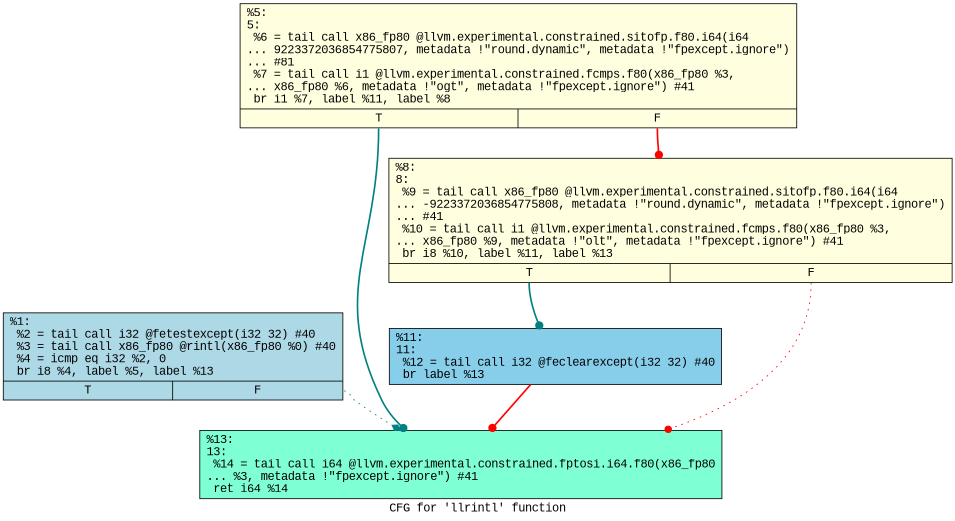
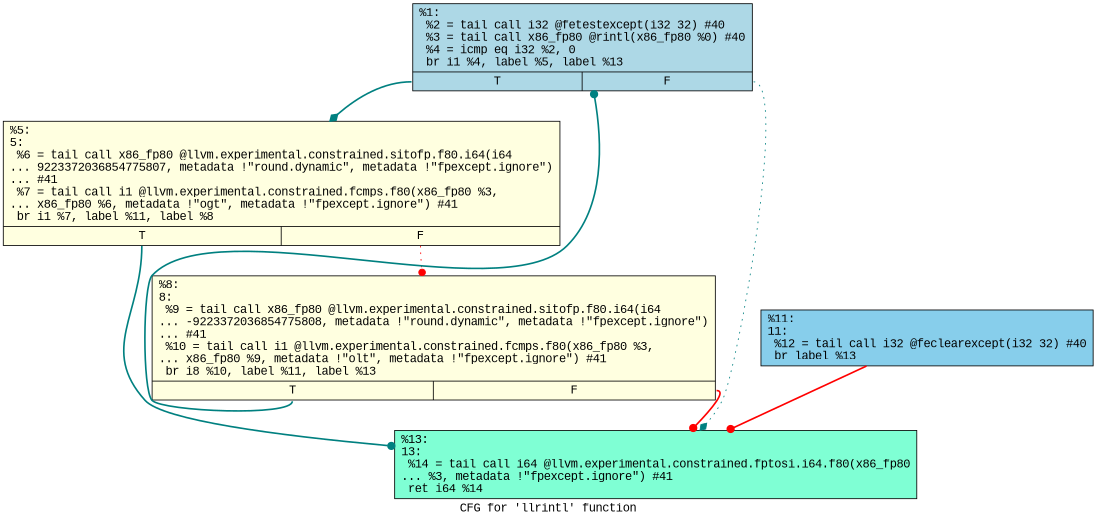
(271, 62) -> (34, 180)
none -> (372, 91)
(658, 140) -> (421, 257)
(532, 303) -> (303, 254)
(112, 371) -> (521, 62)
(766, 377) -> (711, 409)
